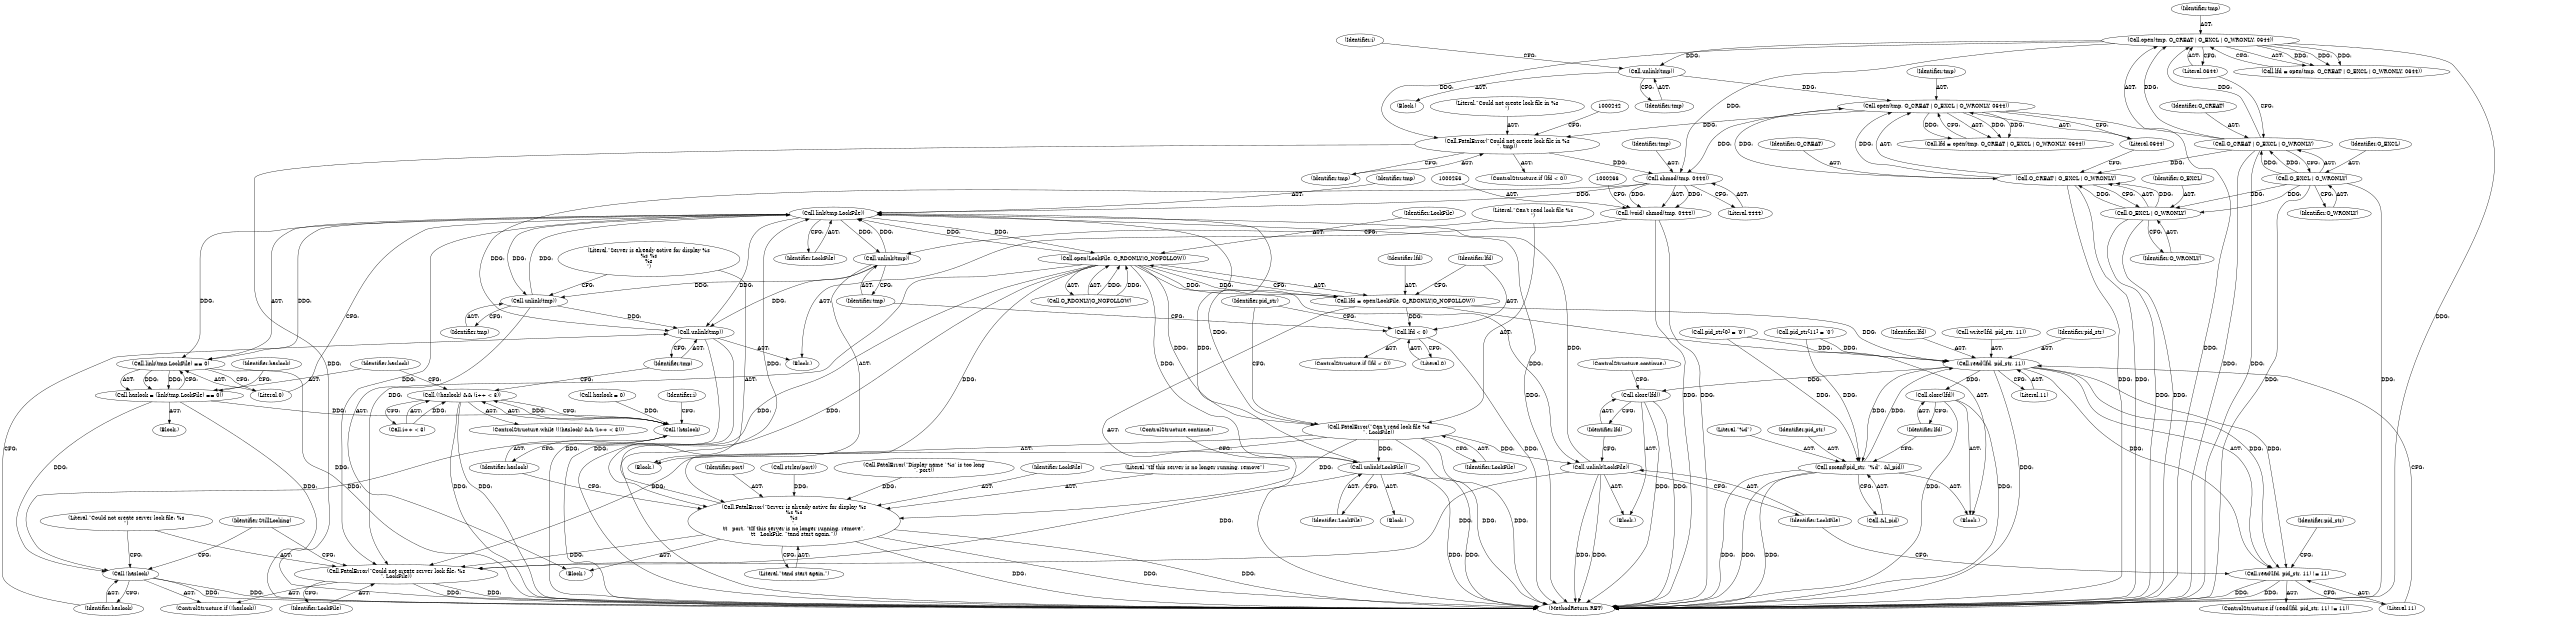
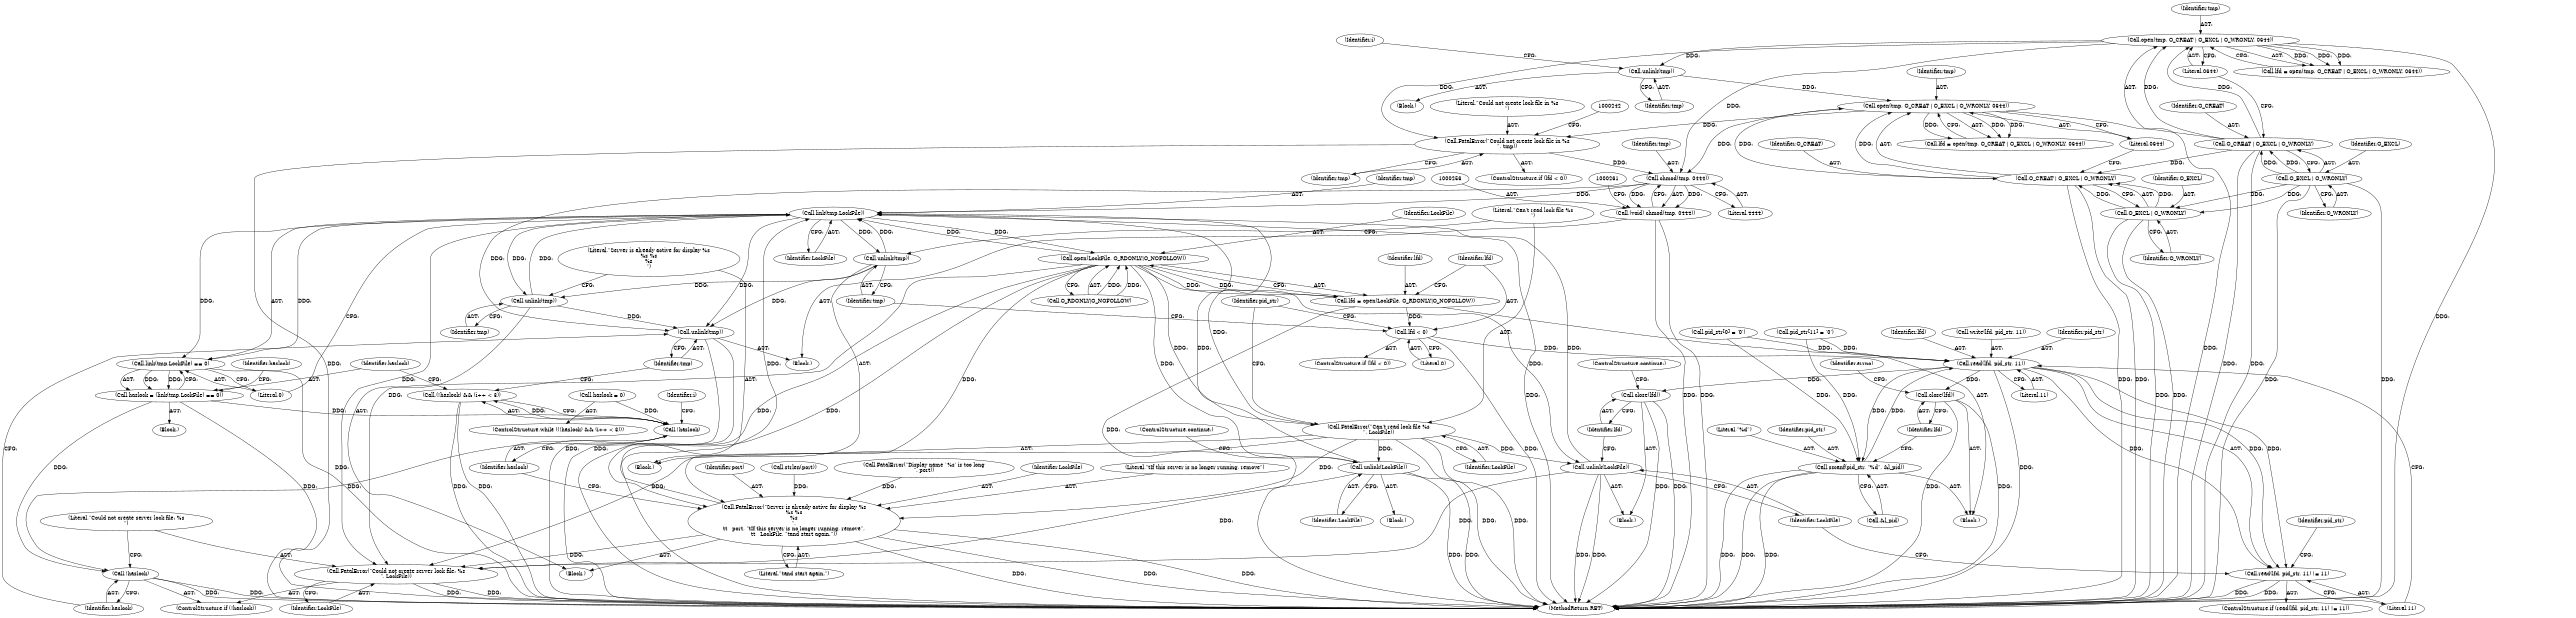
(1608, 179) -> (1608, 179)
none -> (1652, 196)
(1074, 286) -> (1074, 286)
(1712, 313) -> (1688, 357)
none -> (1852, 364)
(494, 417) -> (582, 412)
(407, 430) -> none
(1114, 430) -> (1114, 430)
(262, 521) -> none
